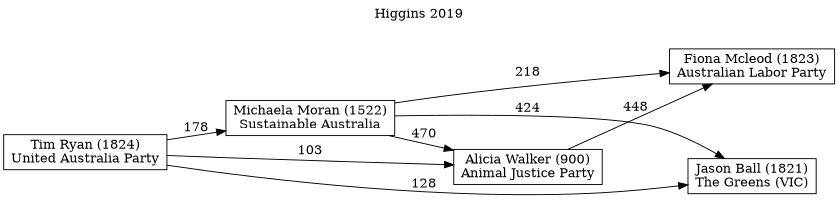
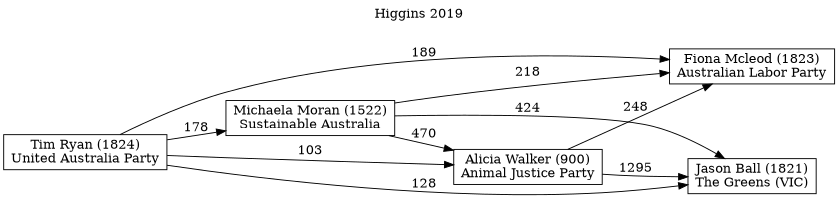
none -> (385, 64)
(636, 107) -> (636, 107)
none -> (640, 176)
